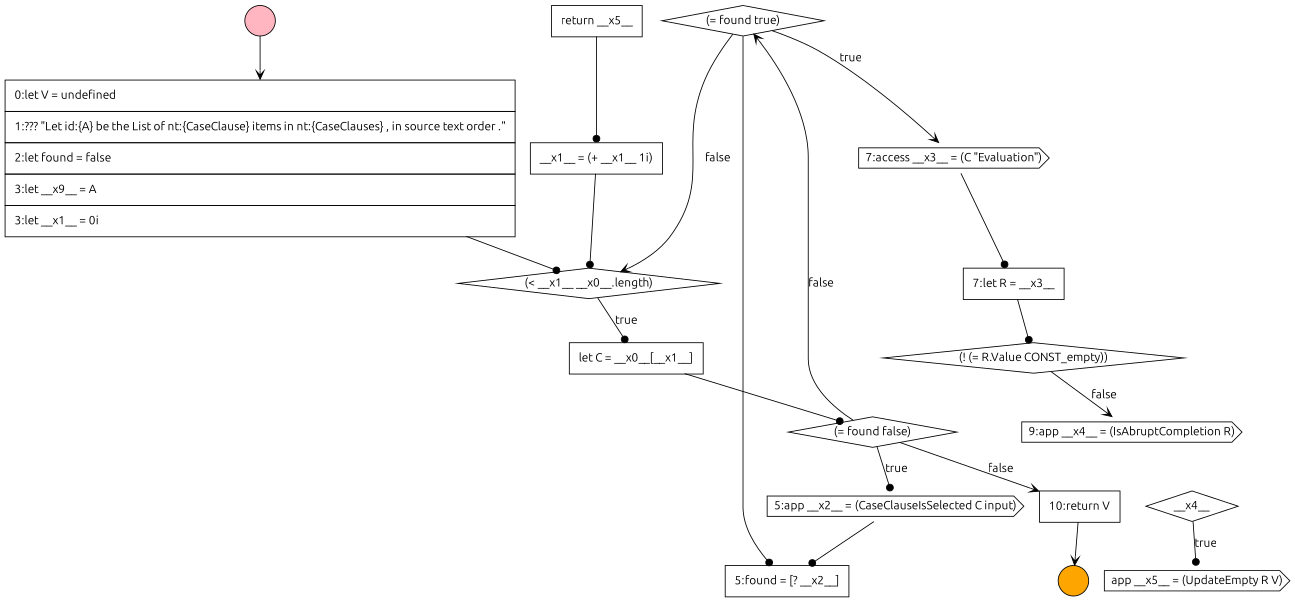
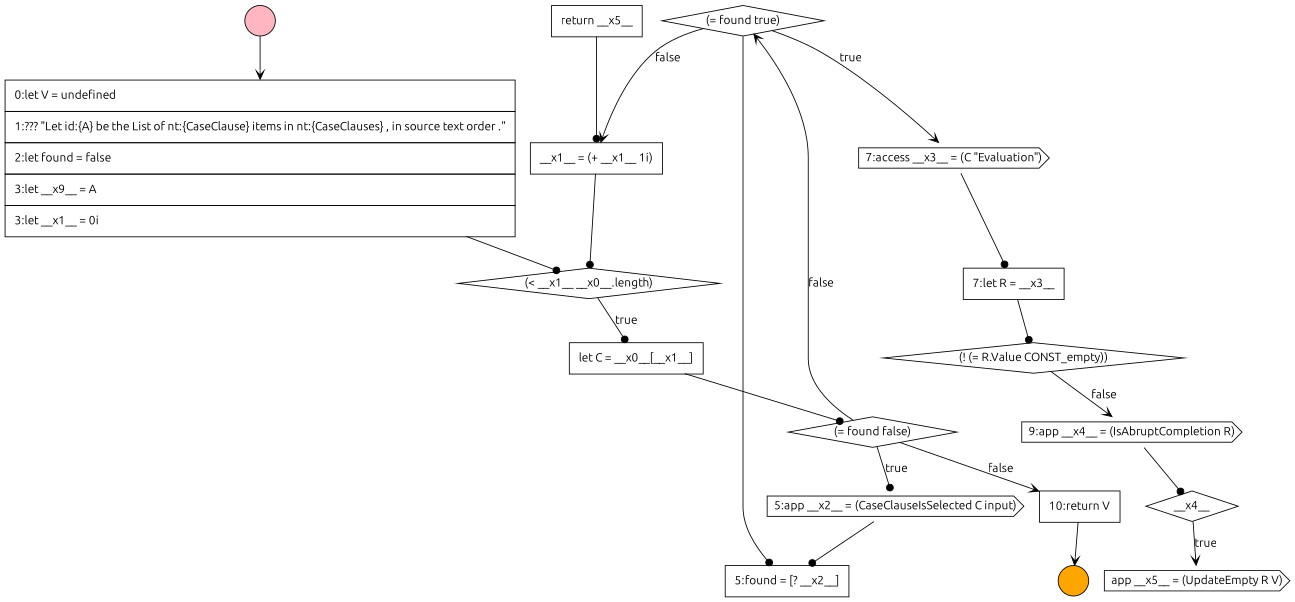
(693, 159) -> (640, 68)
none -> (1161, 468)
(1194, 540) -> (1194, 540)
